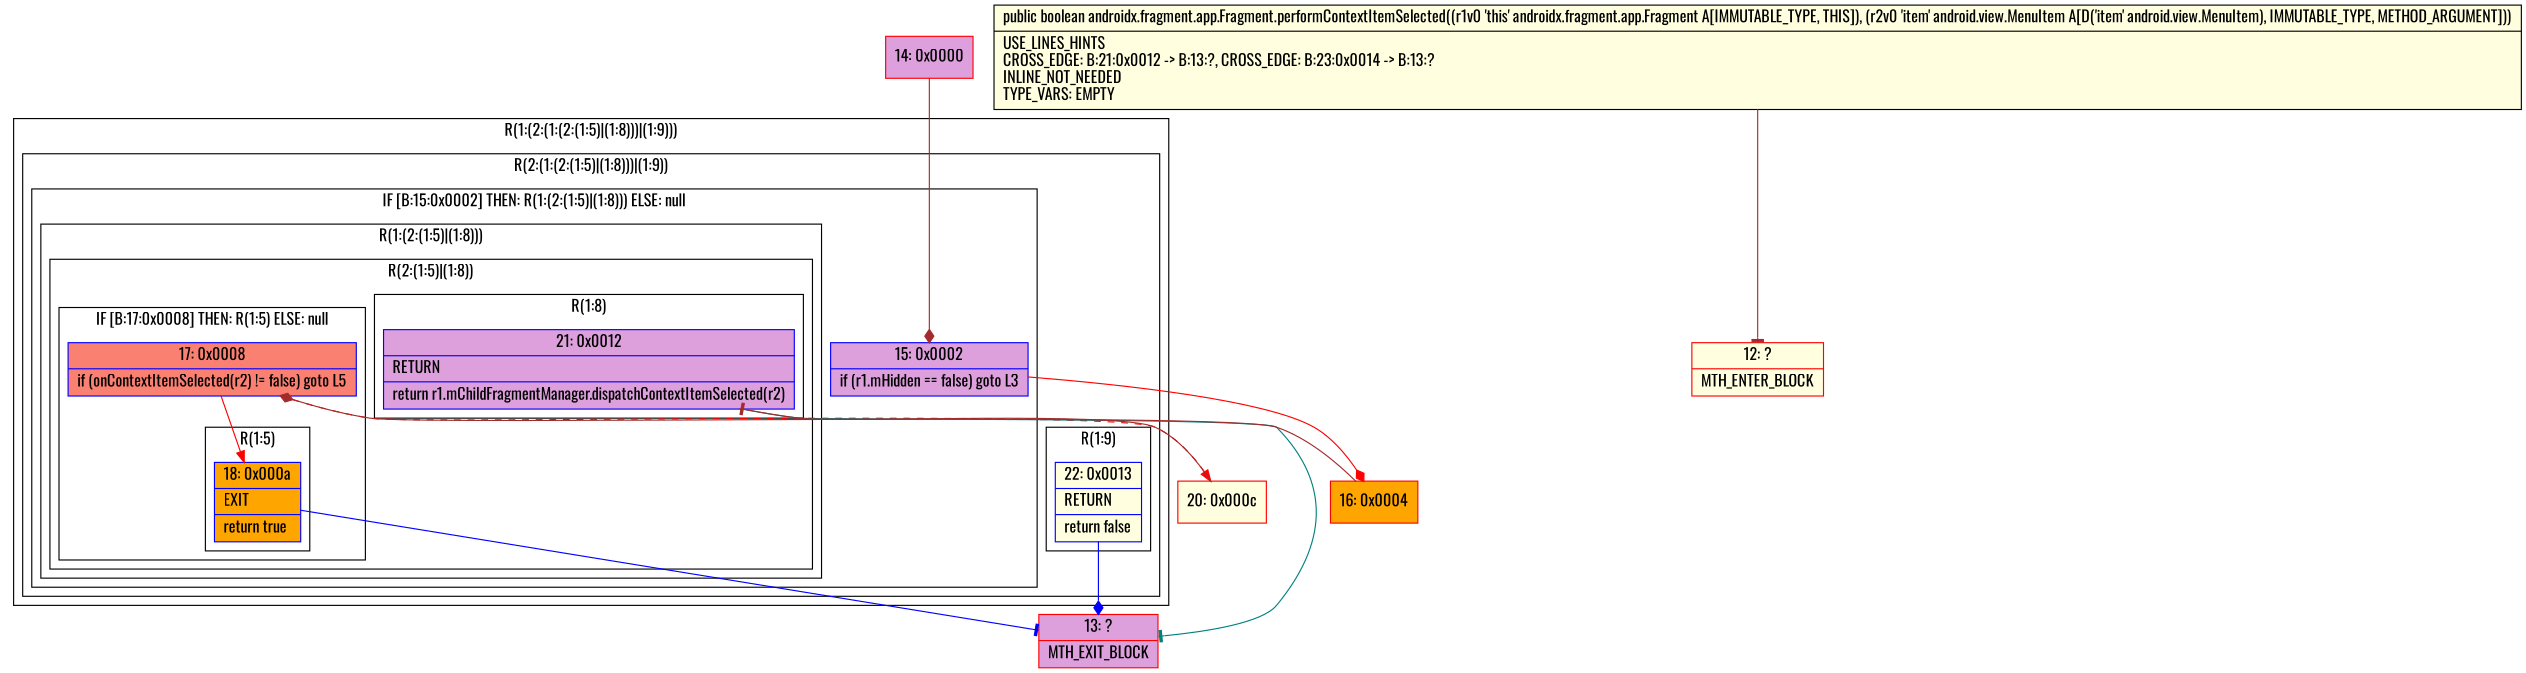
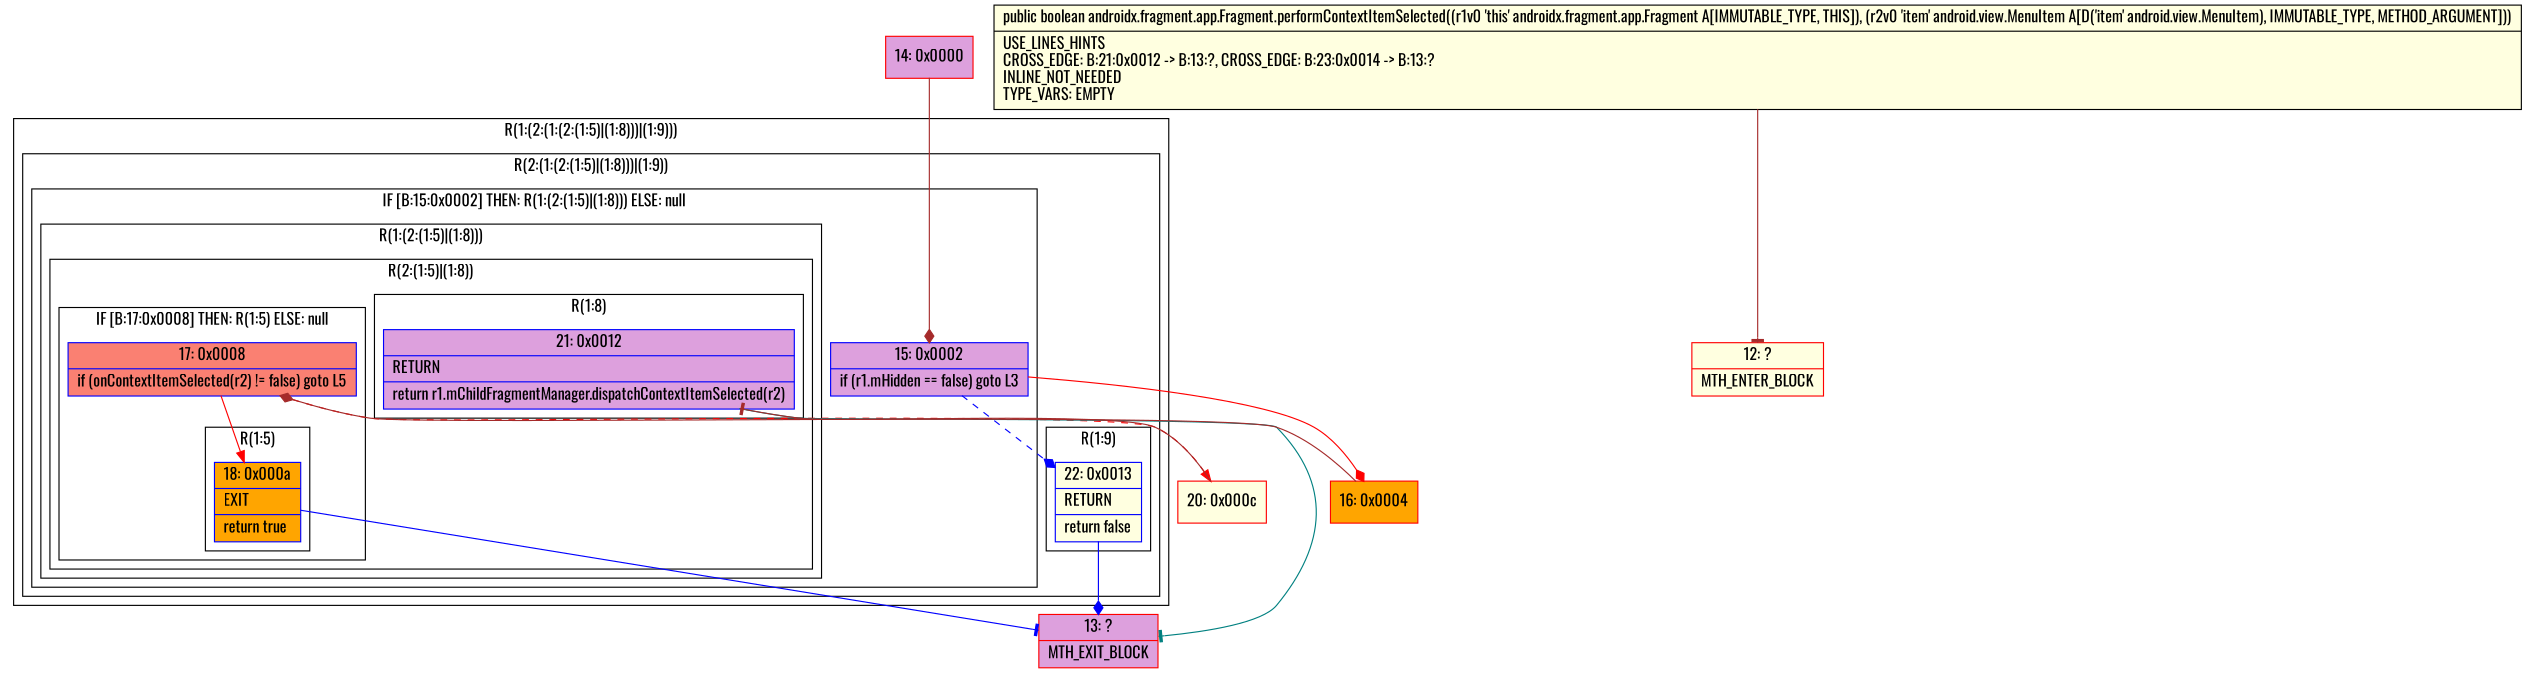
none -> (1003, 427)
